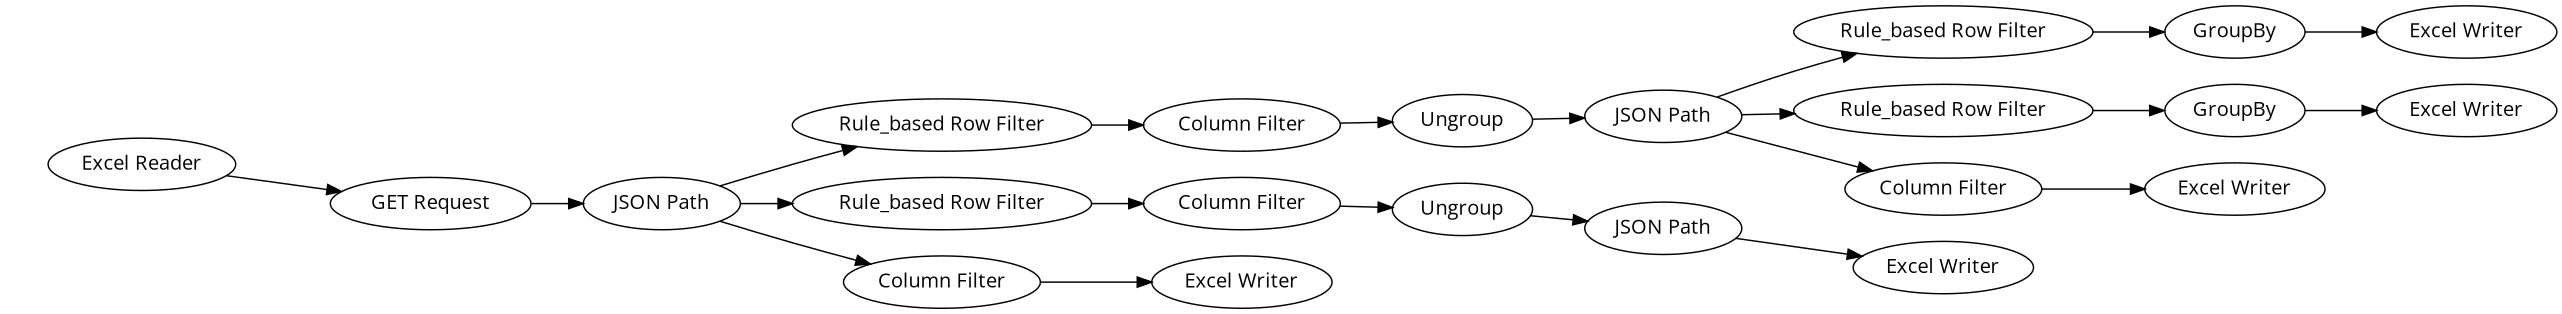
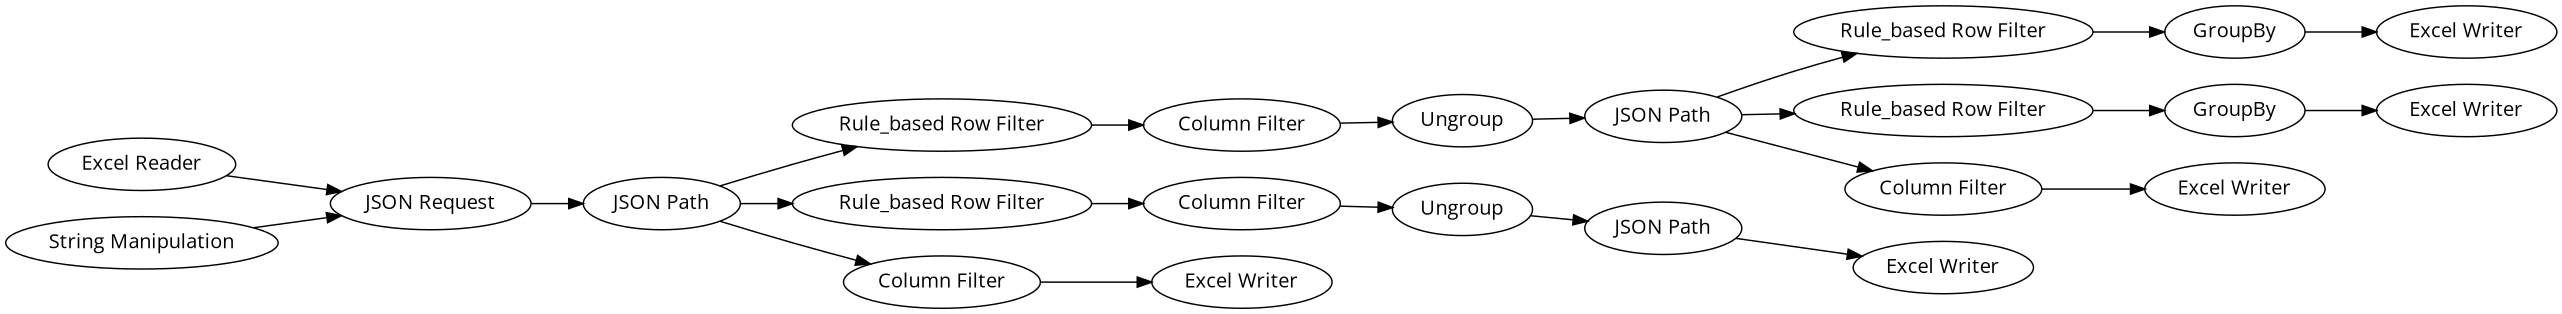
(431, 204) -> (431, 204)
none -> (142, 243)
